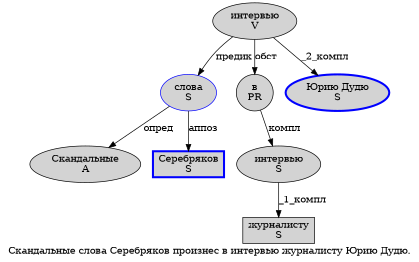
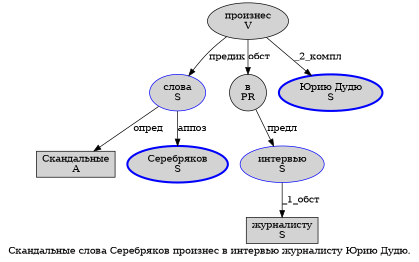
(255, 21) -> (248, 21)
(284, 128) -> (282, 128)
(85, 164) -> (76, 164)
(188, 164) -> (178, 164)
(279, 164) -> (282, 164)
(303, 200) -> (301, 200)
